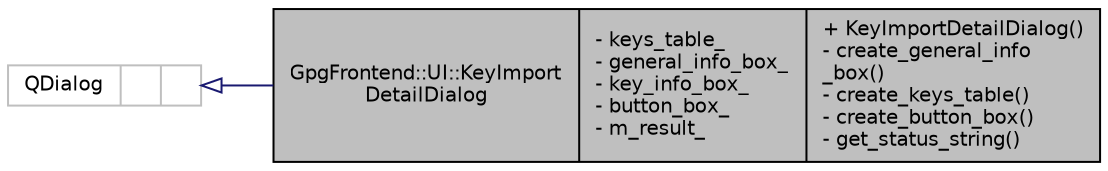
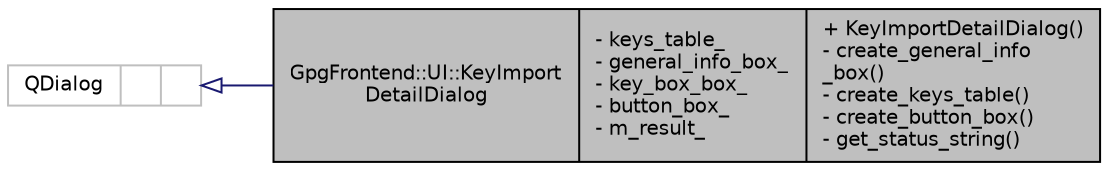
(673, 84) -> (672, 84)
